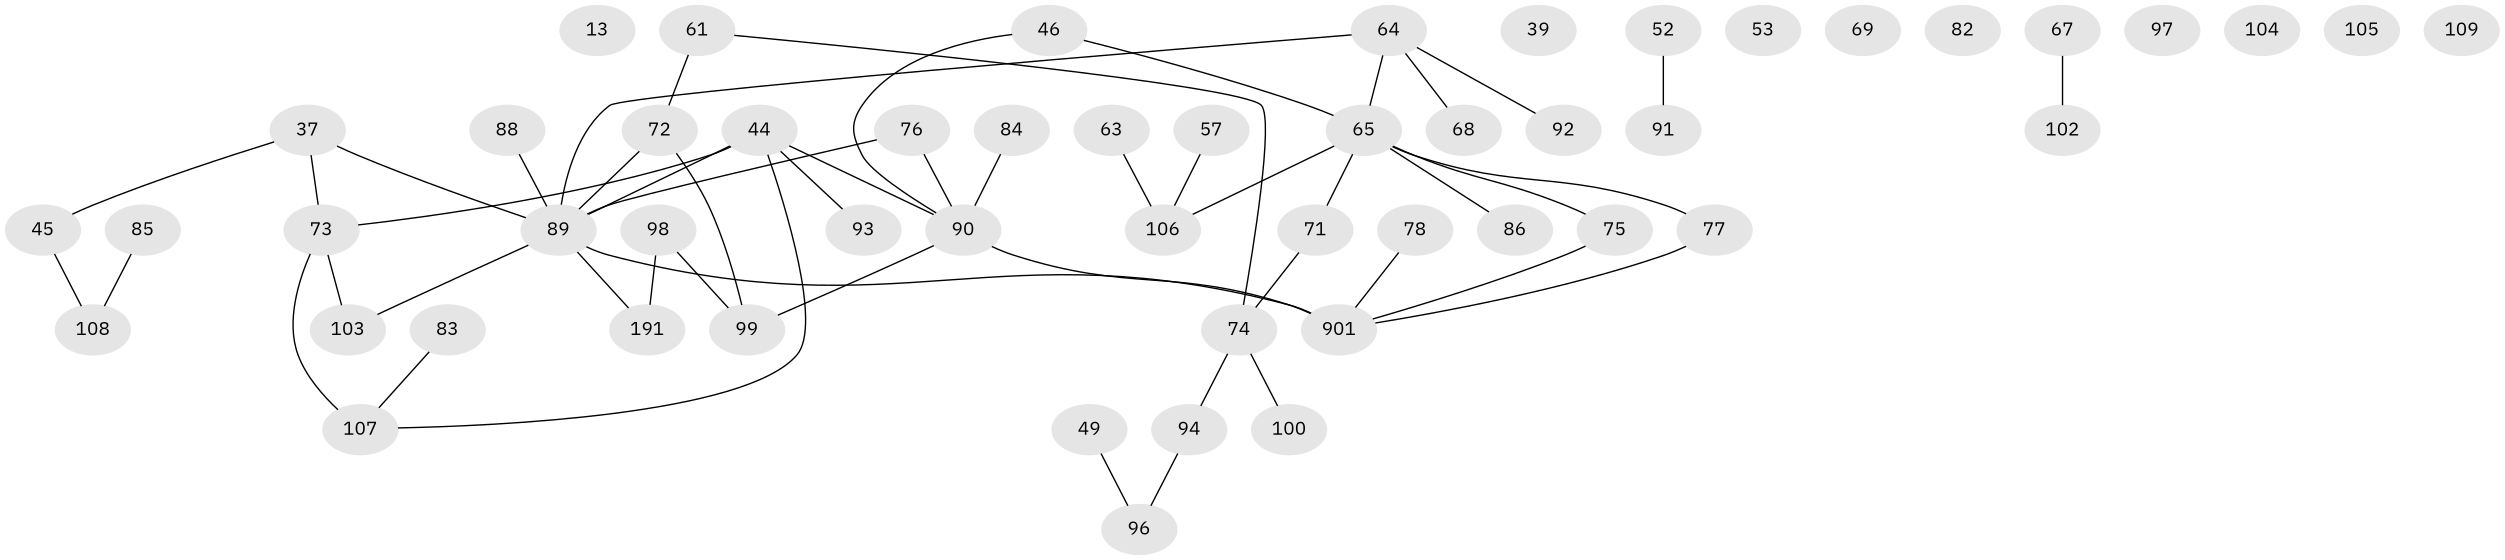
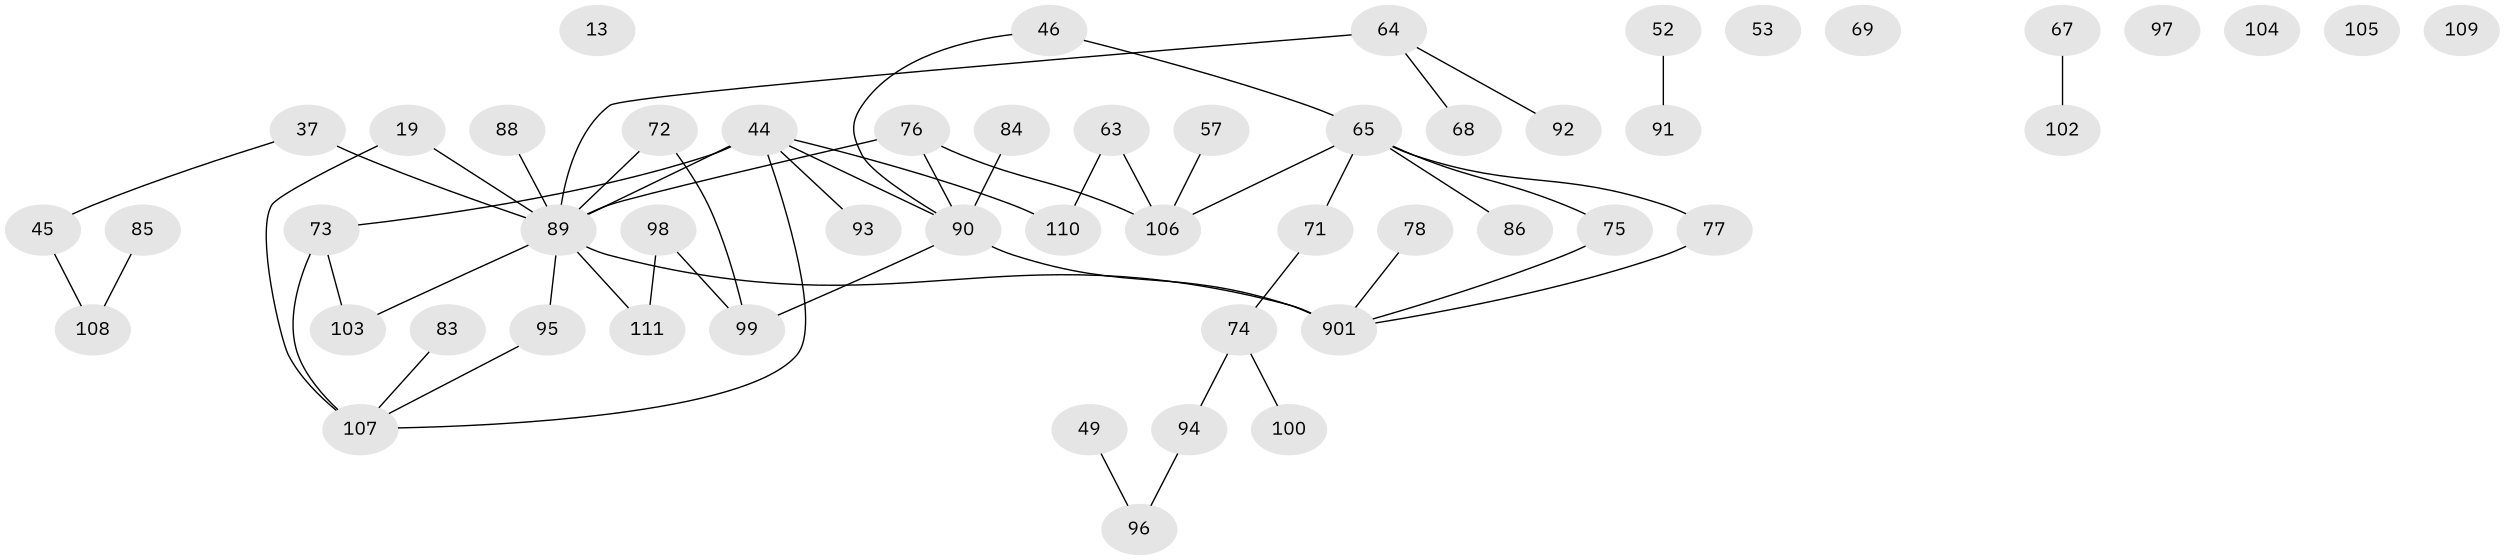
(697, 30) -> none
(1539, 30) -> none
(1963, 30) -> none
(1376, 81) -> none
none -> (408, 130)
(315, 180) -> none
none -> (1038, 180)
none -> (1063, 230)
none -> (548, 330)
(647, 330) -> (647, 330)
